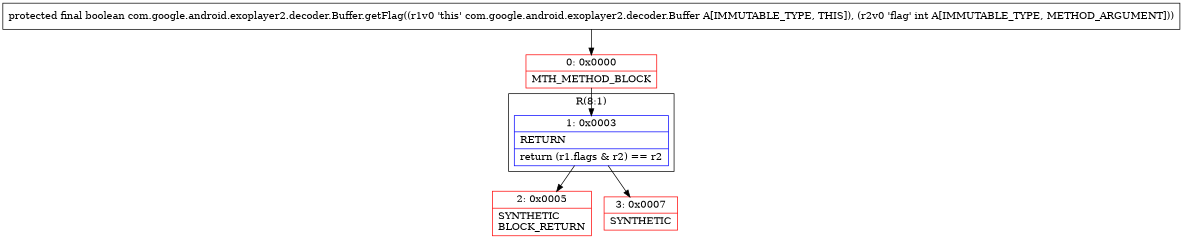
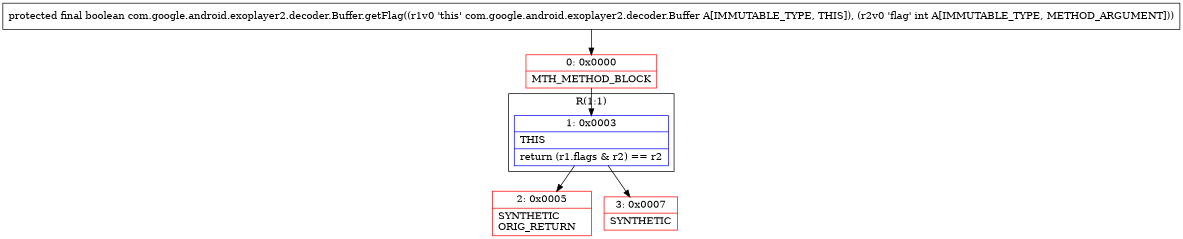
(591, 102) -> (591, 102)
(543, 140) -> (533, 140)
(542, 227) -> (537, 227)
